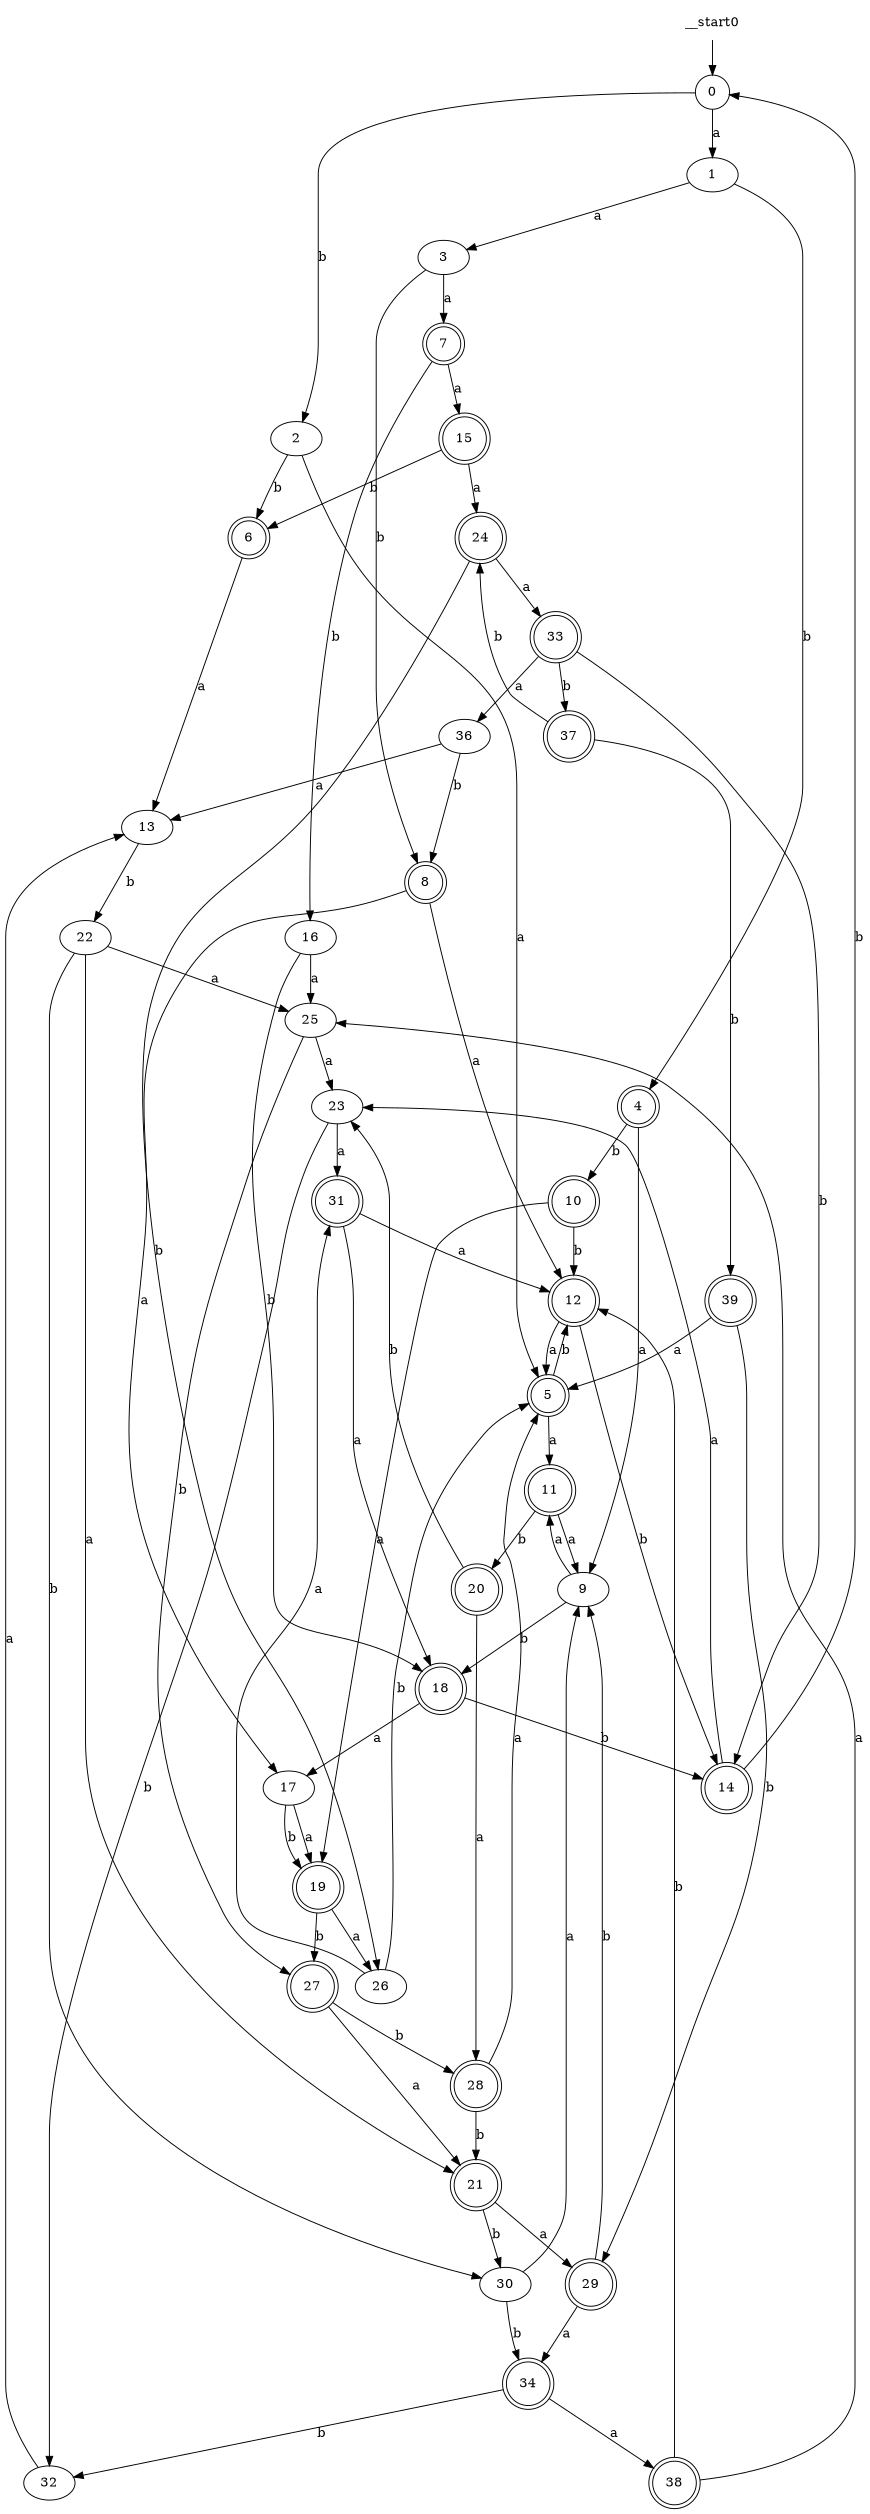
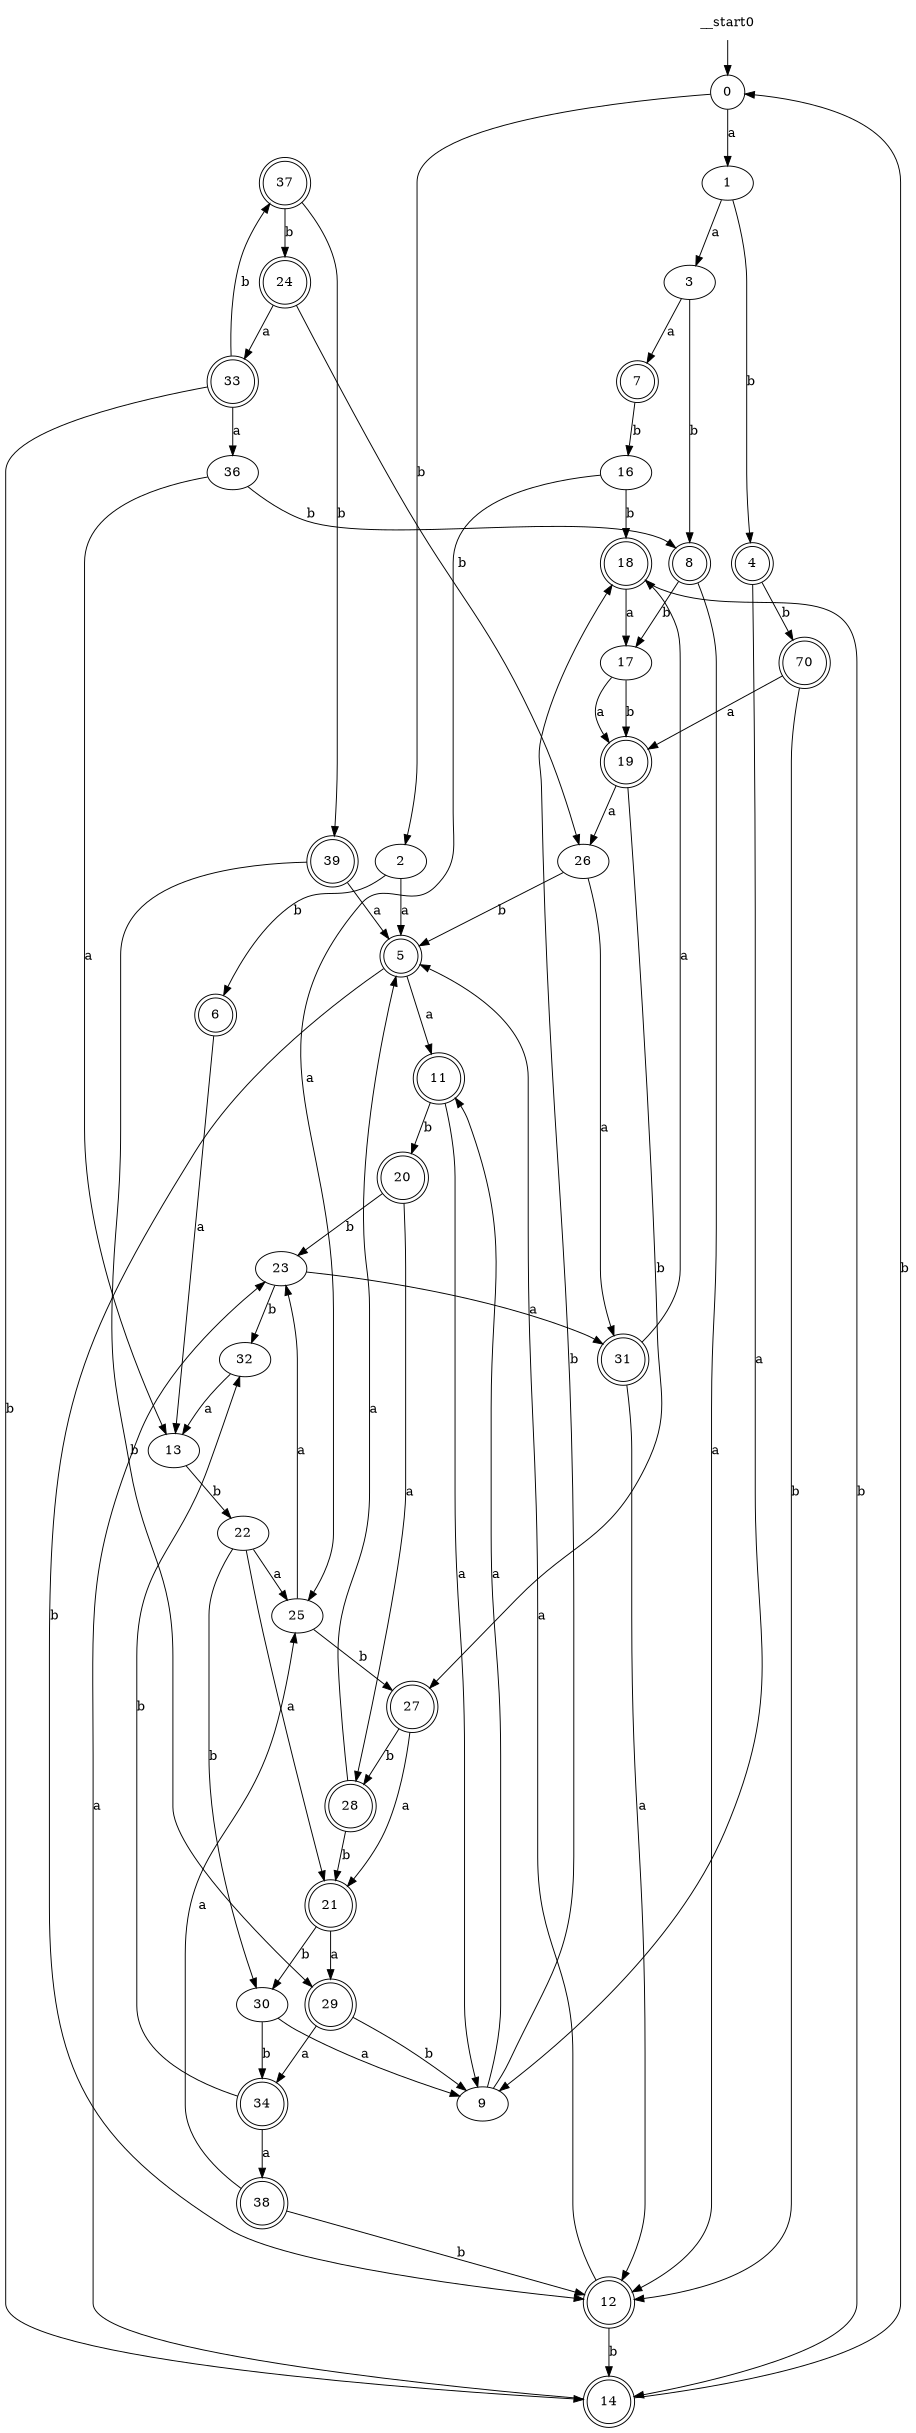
(465, 439) -> none
(574, 1201) -> (805, 663)
(145, 1301) -> (667, 613)
